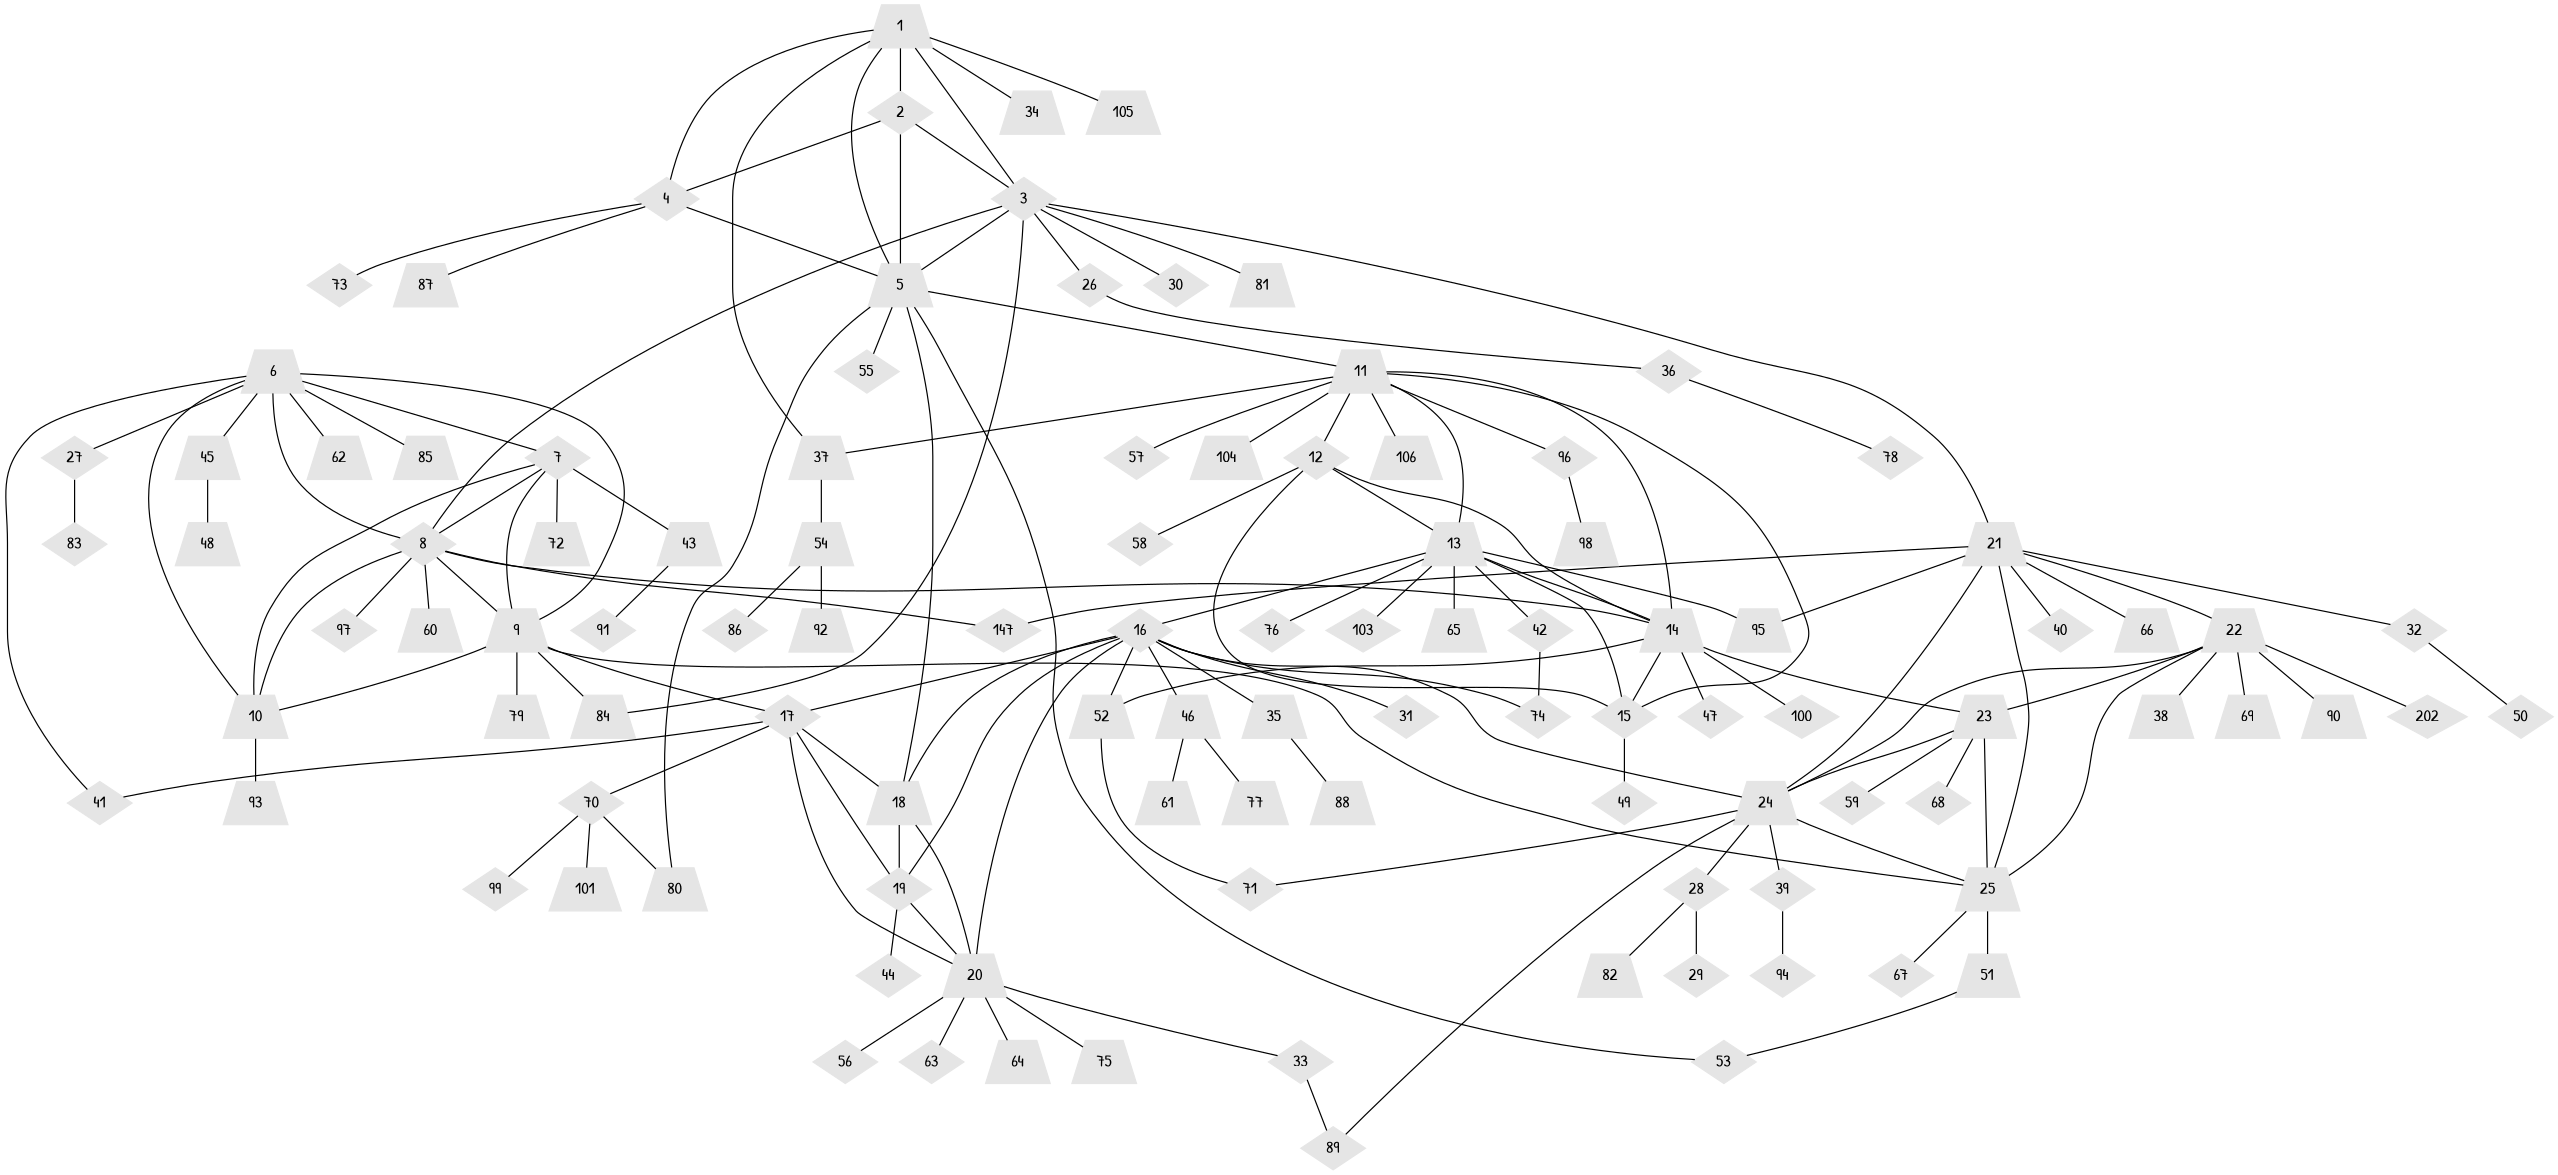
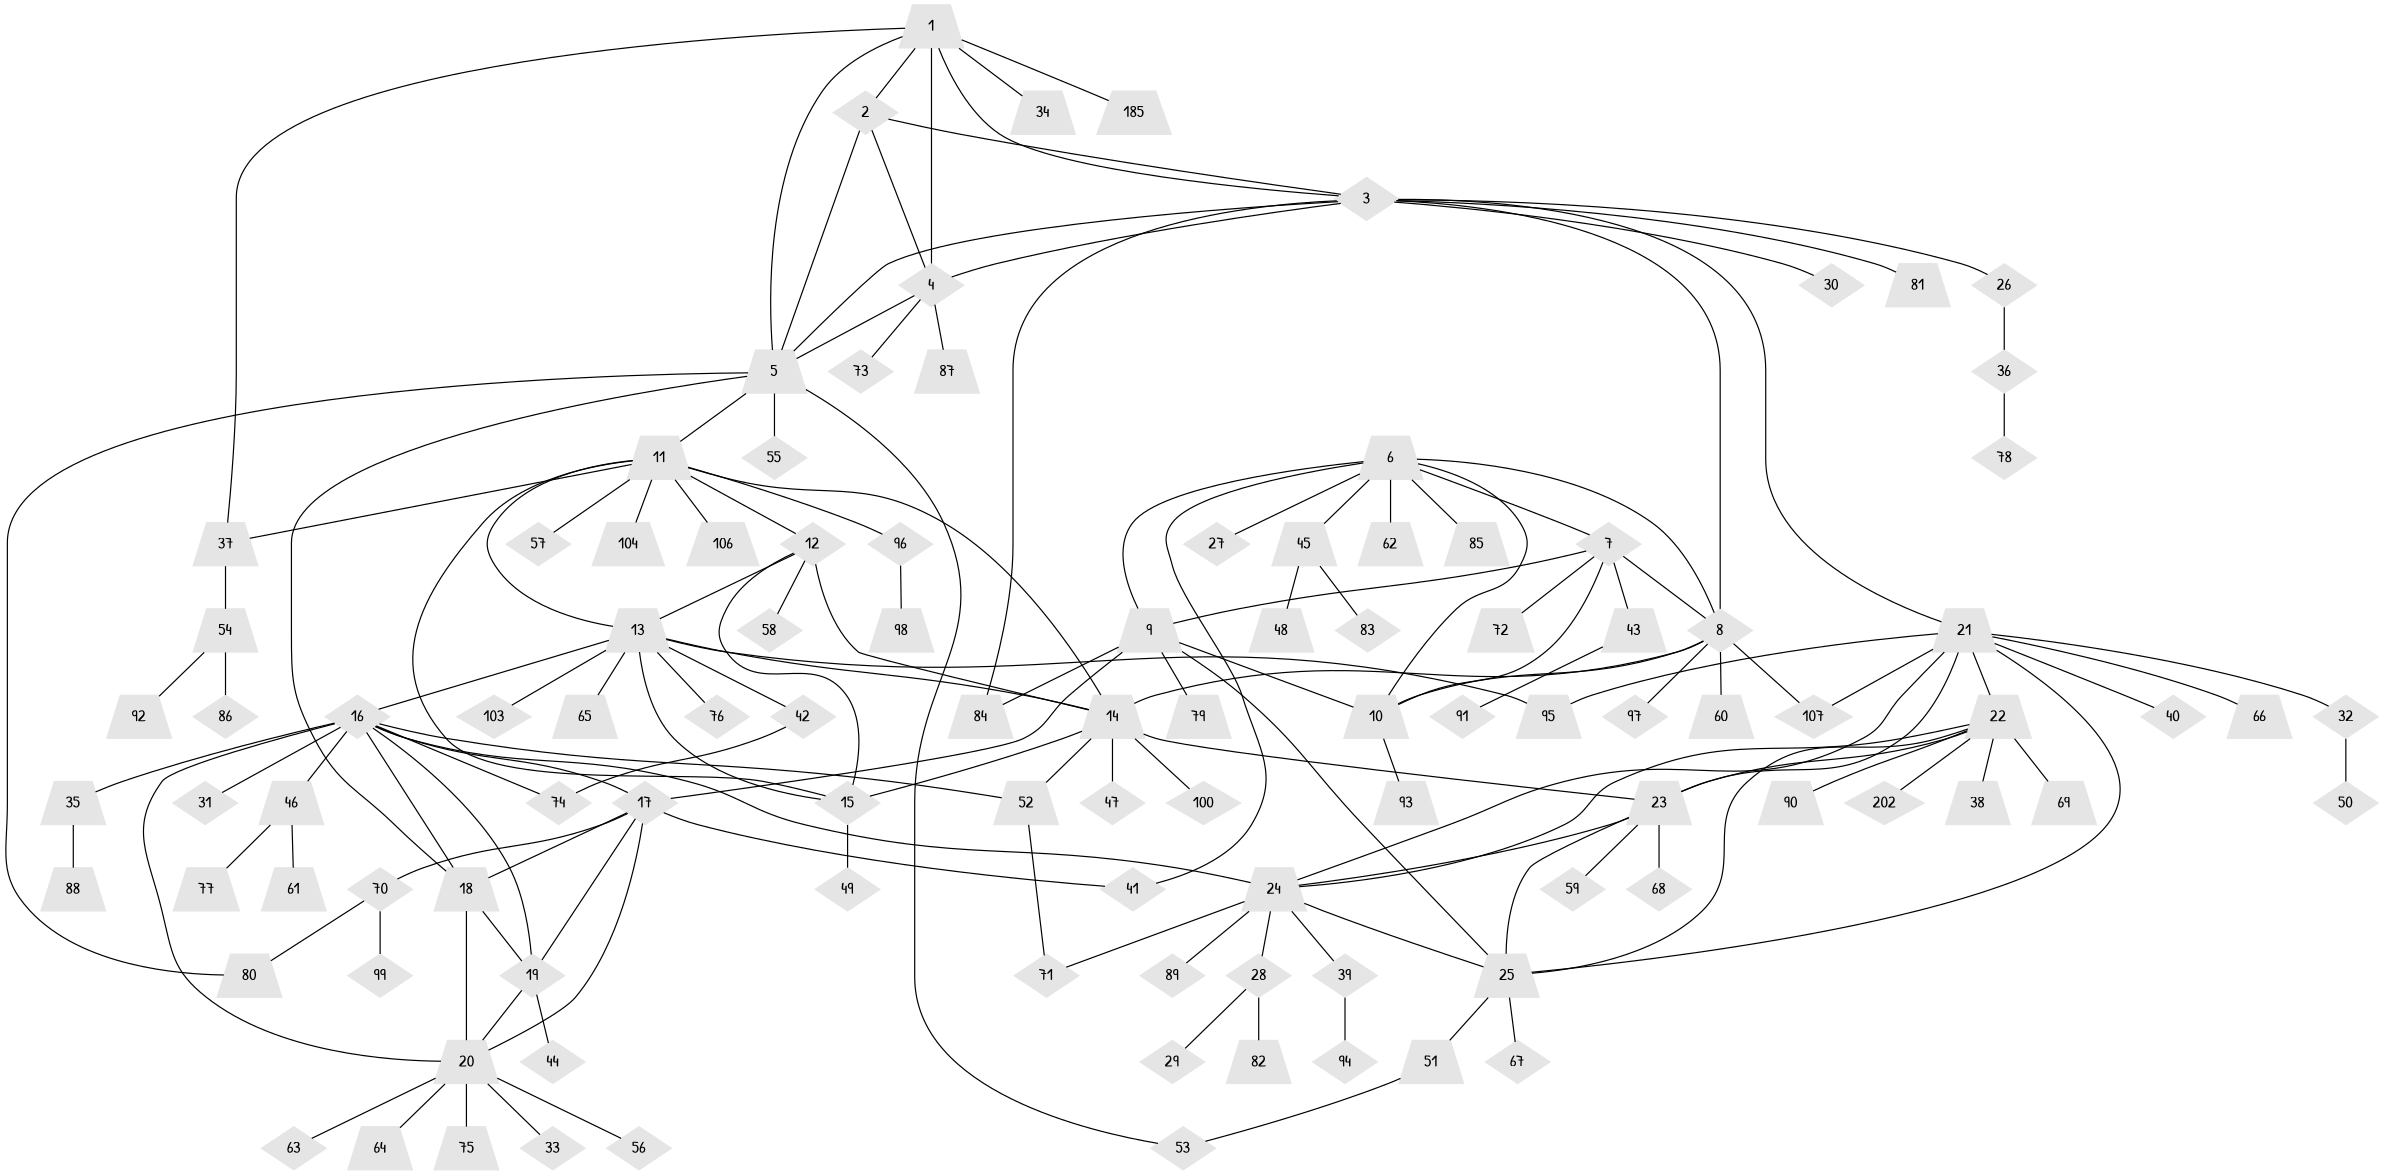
(1123, 113) -> (1134, 113)
none -> (1106, 240)
(75, 501) -> (1335, 586)
(467, 584) -> none
(1004, 630) -> (1814, 717)
none -> (1837, 767)
(585, 889) -> none
(1317, 1105) -> none
